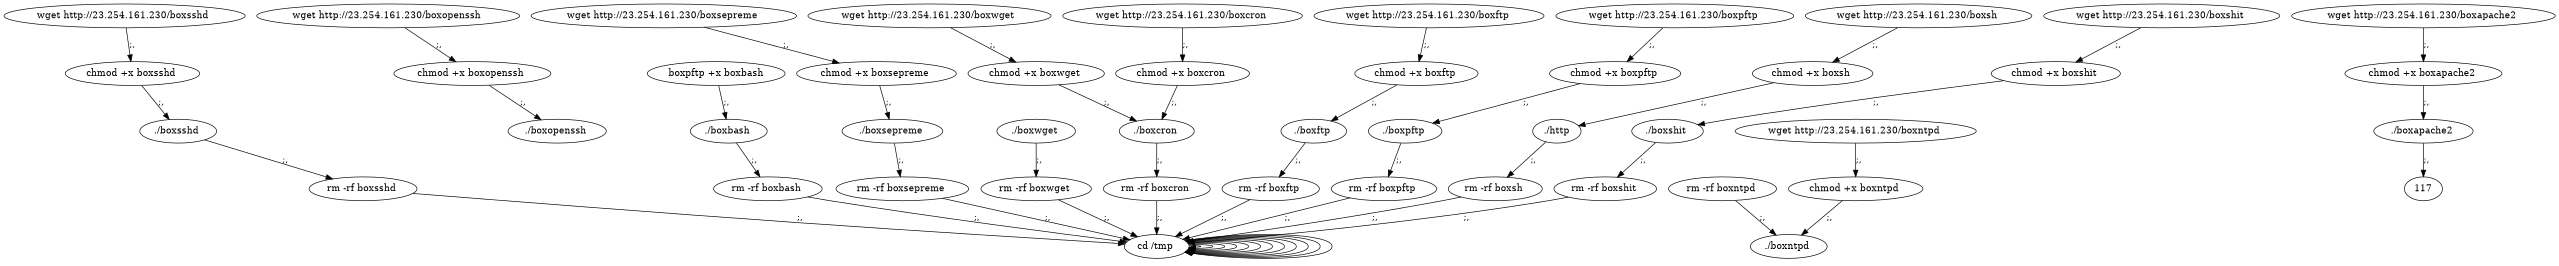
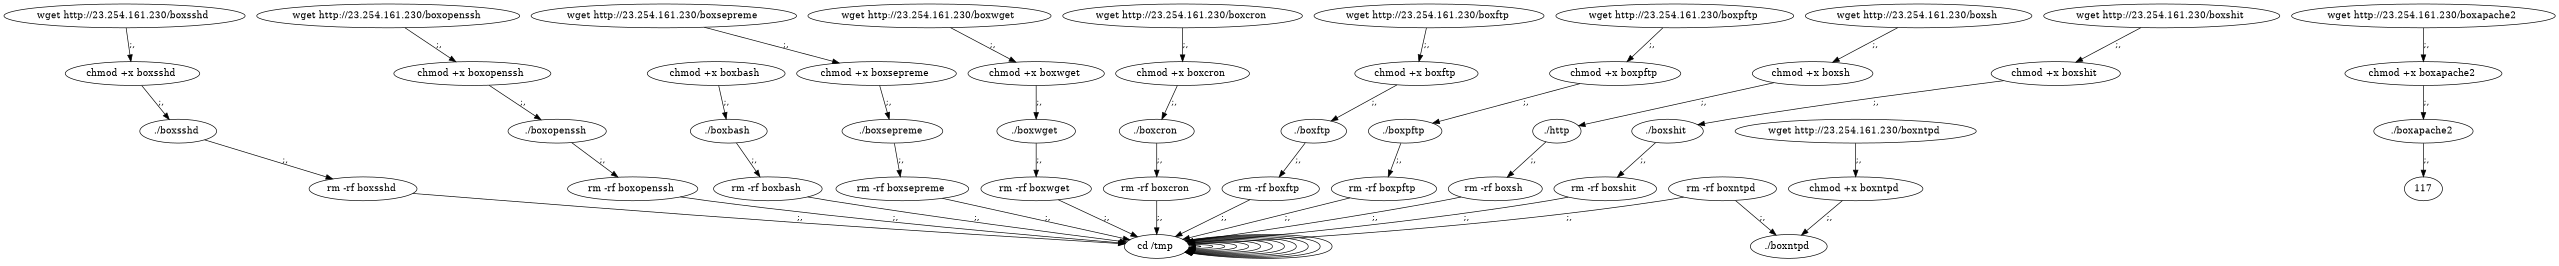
(716, 74) -> (716, 74)
(1095, 102) -> (1036, 99)
none -> (633, 189)
none -> (1440, 227)
